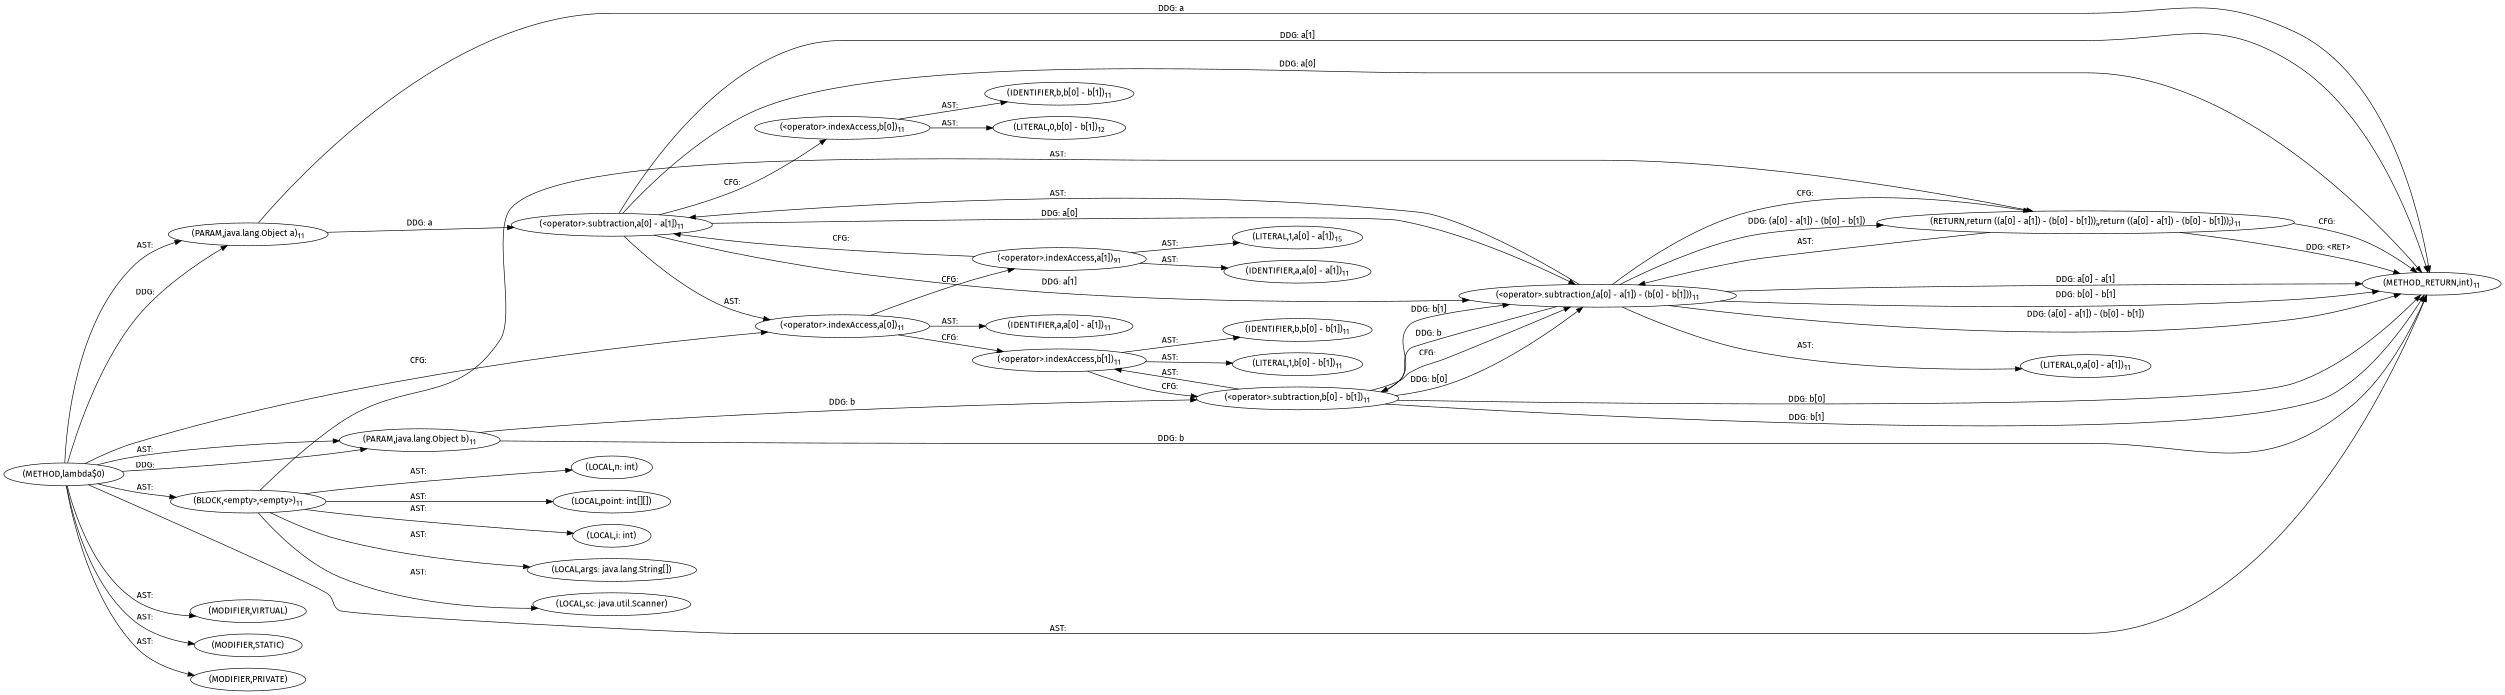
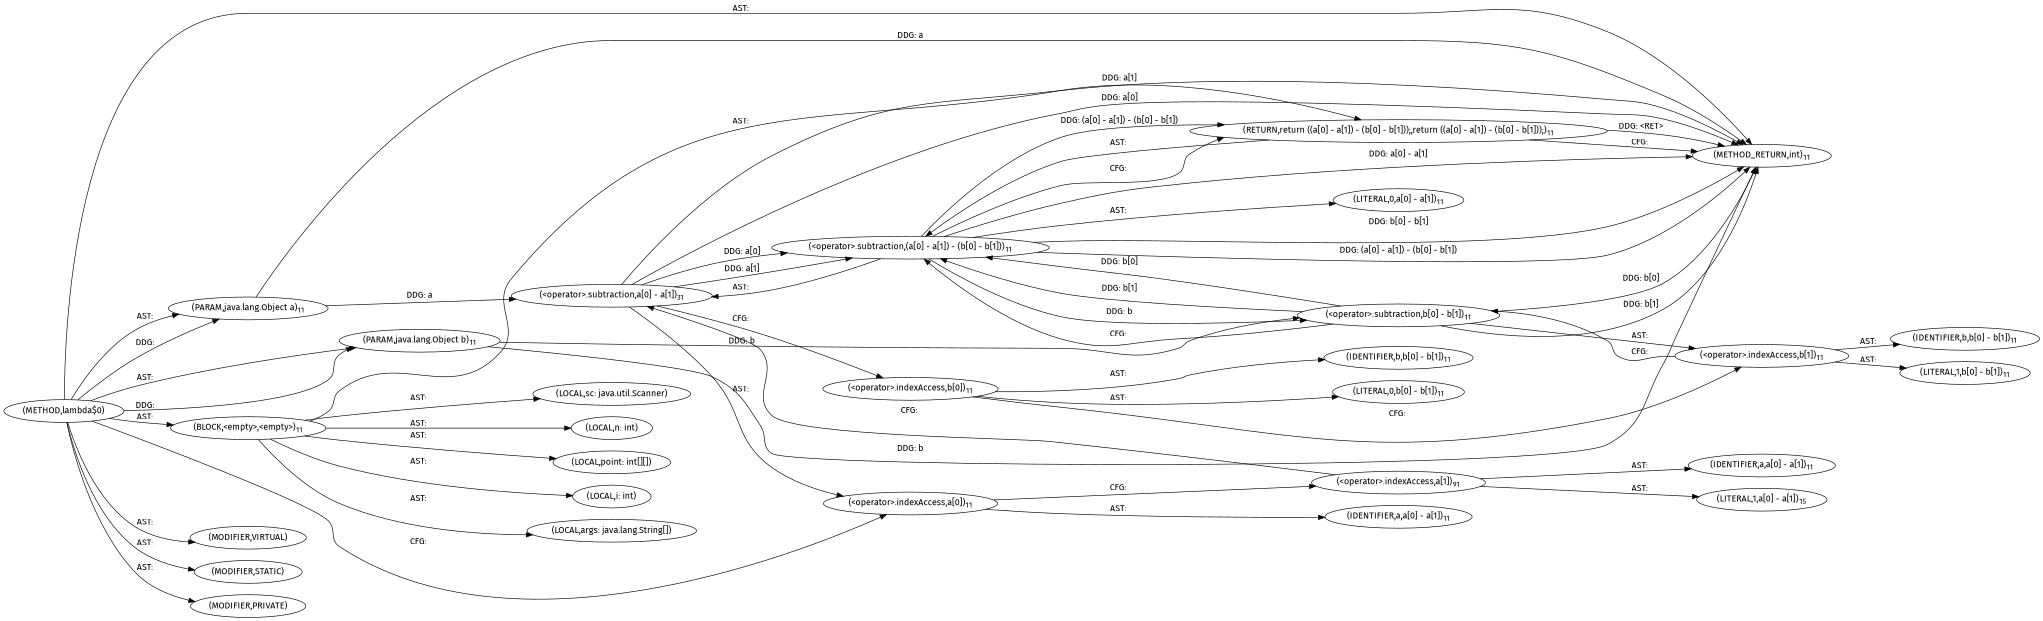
(1101, 127) -> (1441, 391)
(681, 224) -> (681, 295)
(948, 343) -> (1358, 441)
